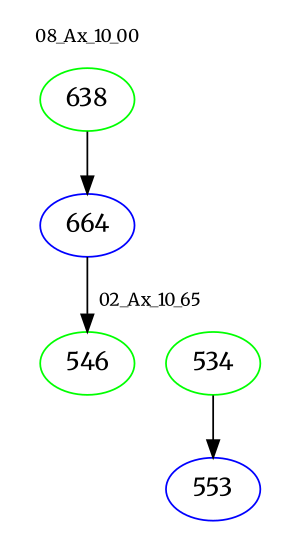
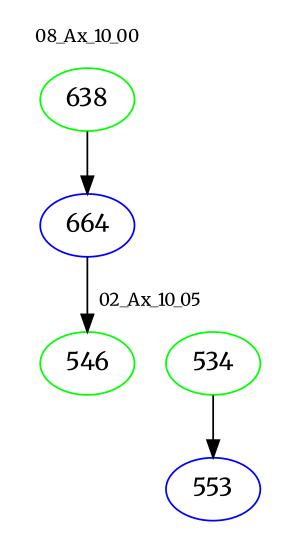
(150, 301) -> (150, 301)
